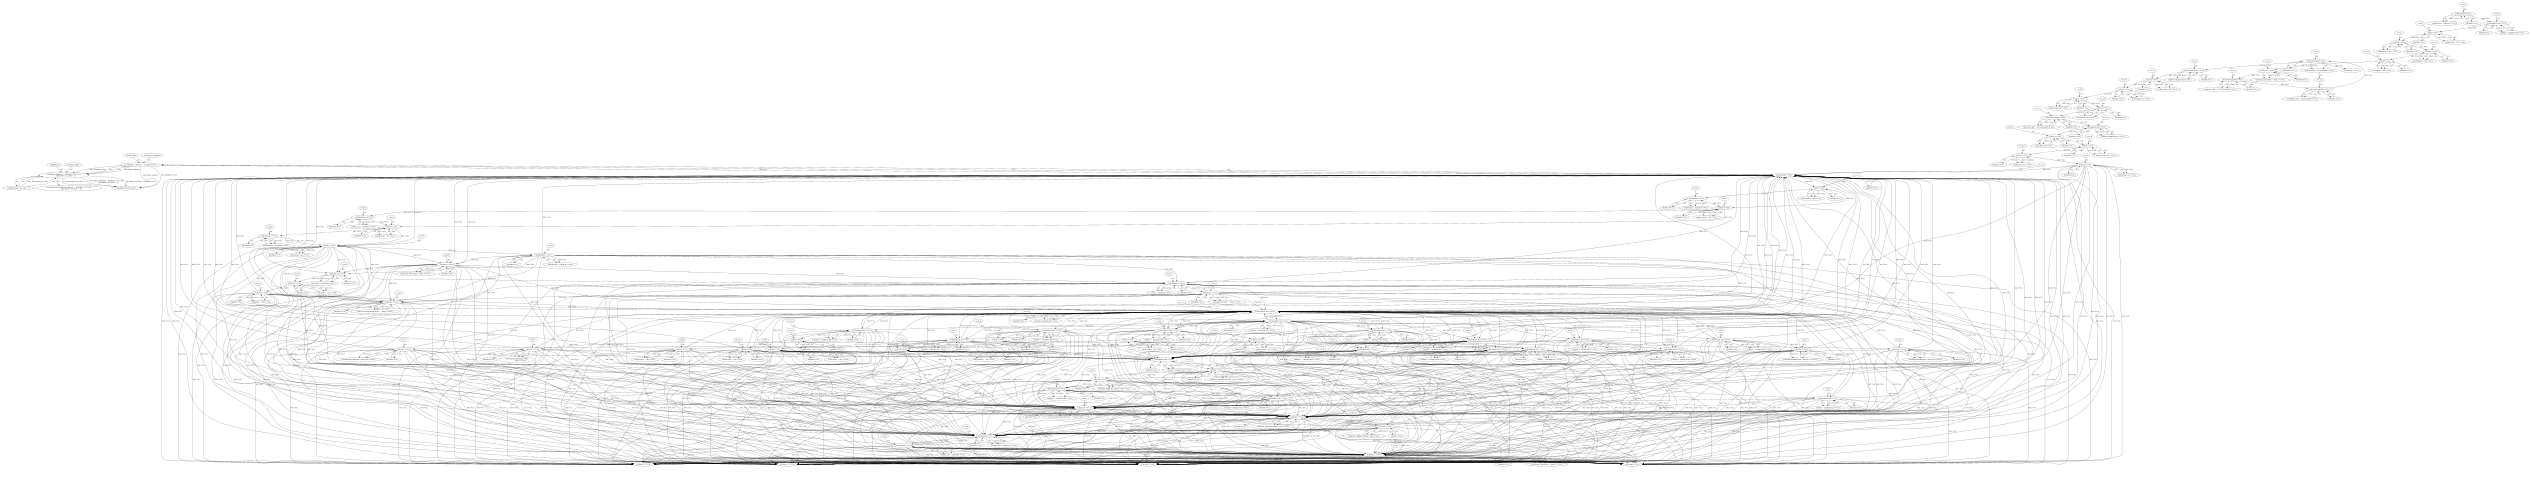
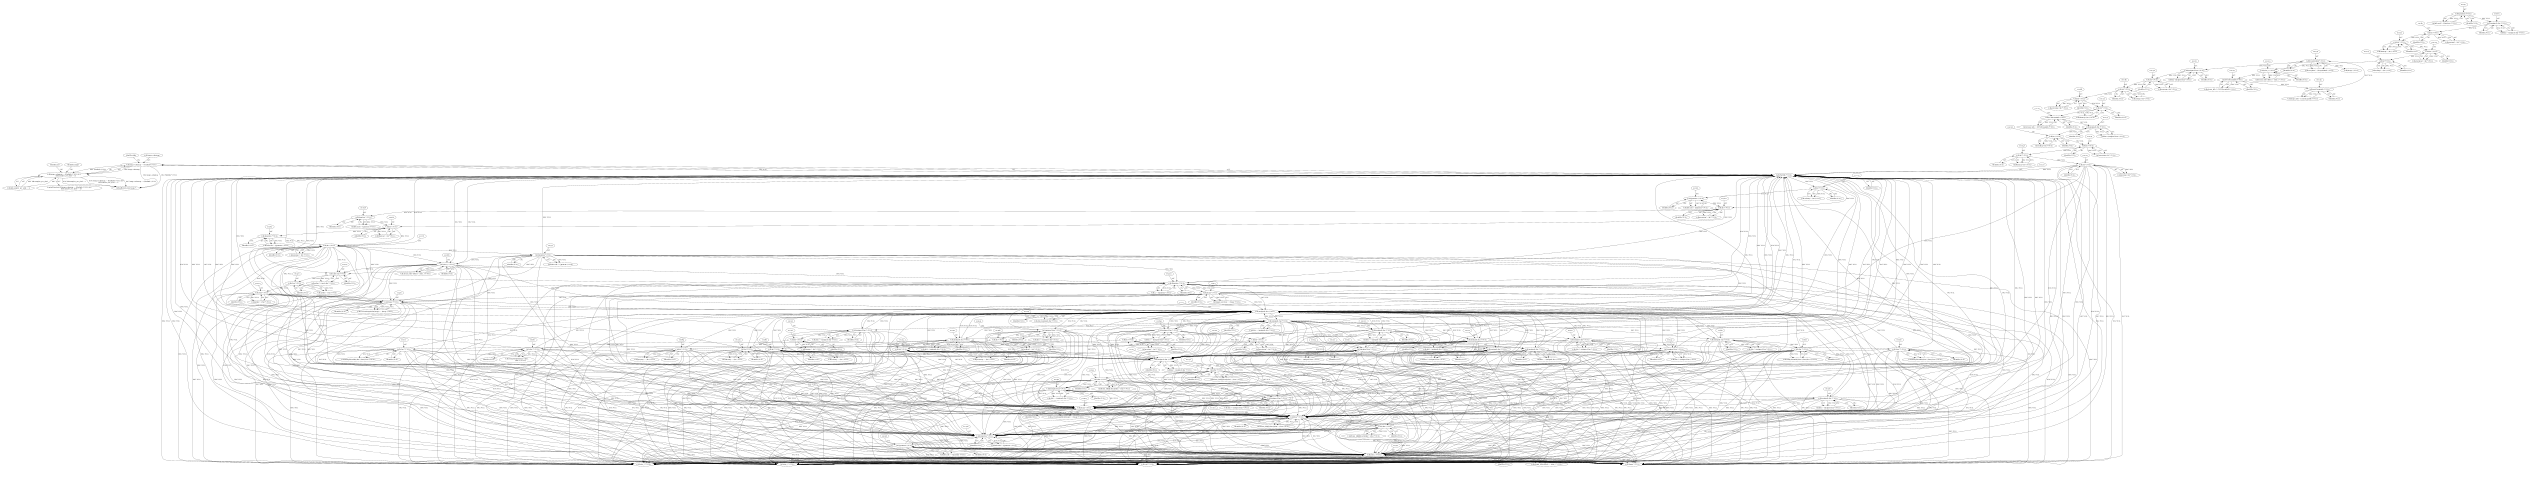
(2319, 75) -> (2319, 66)
